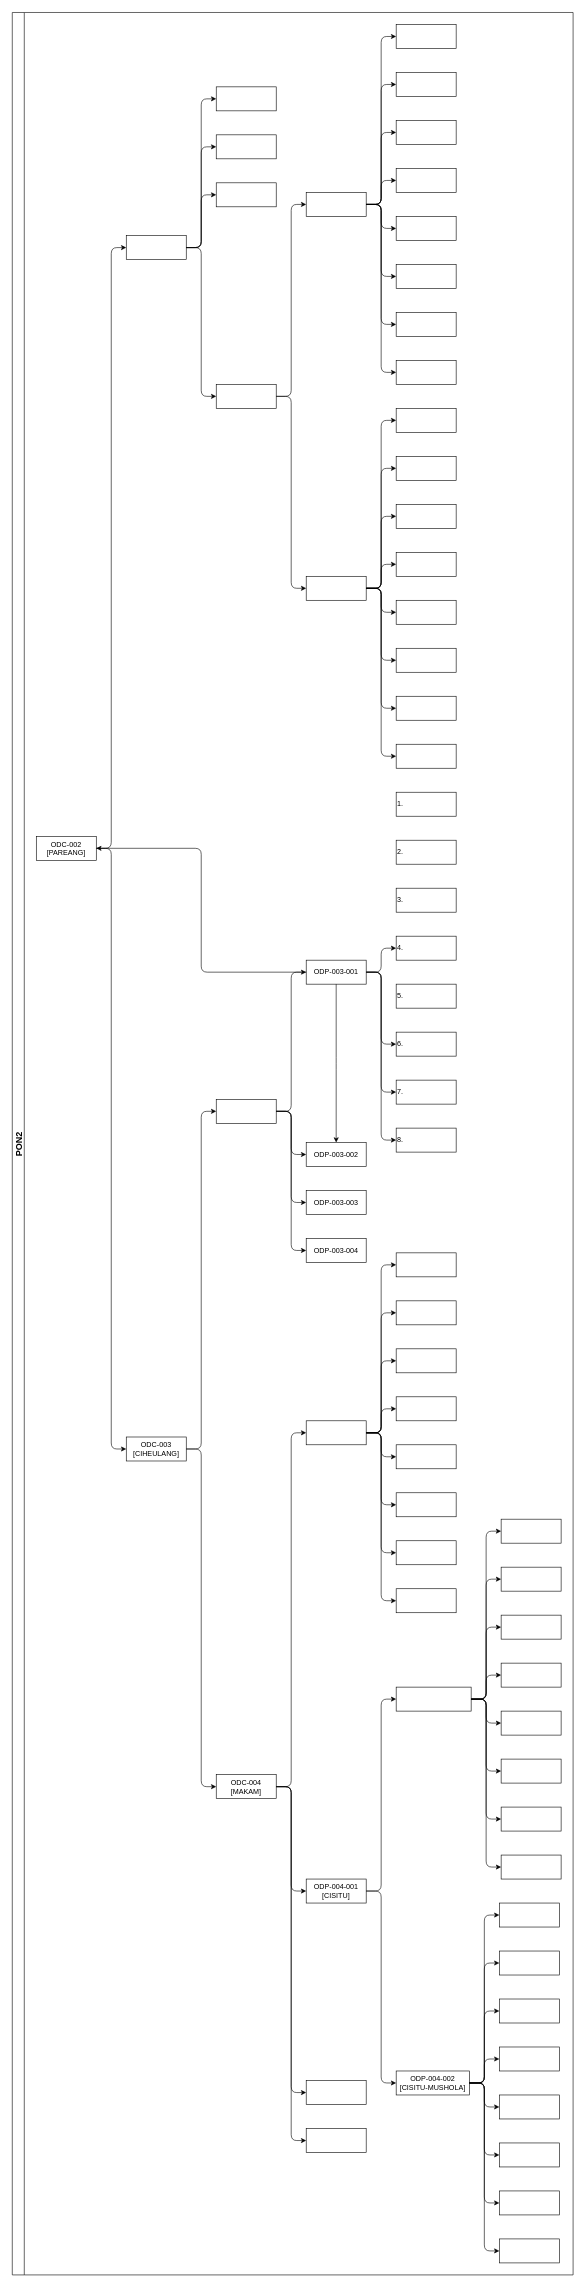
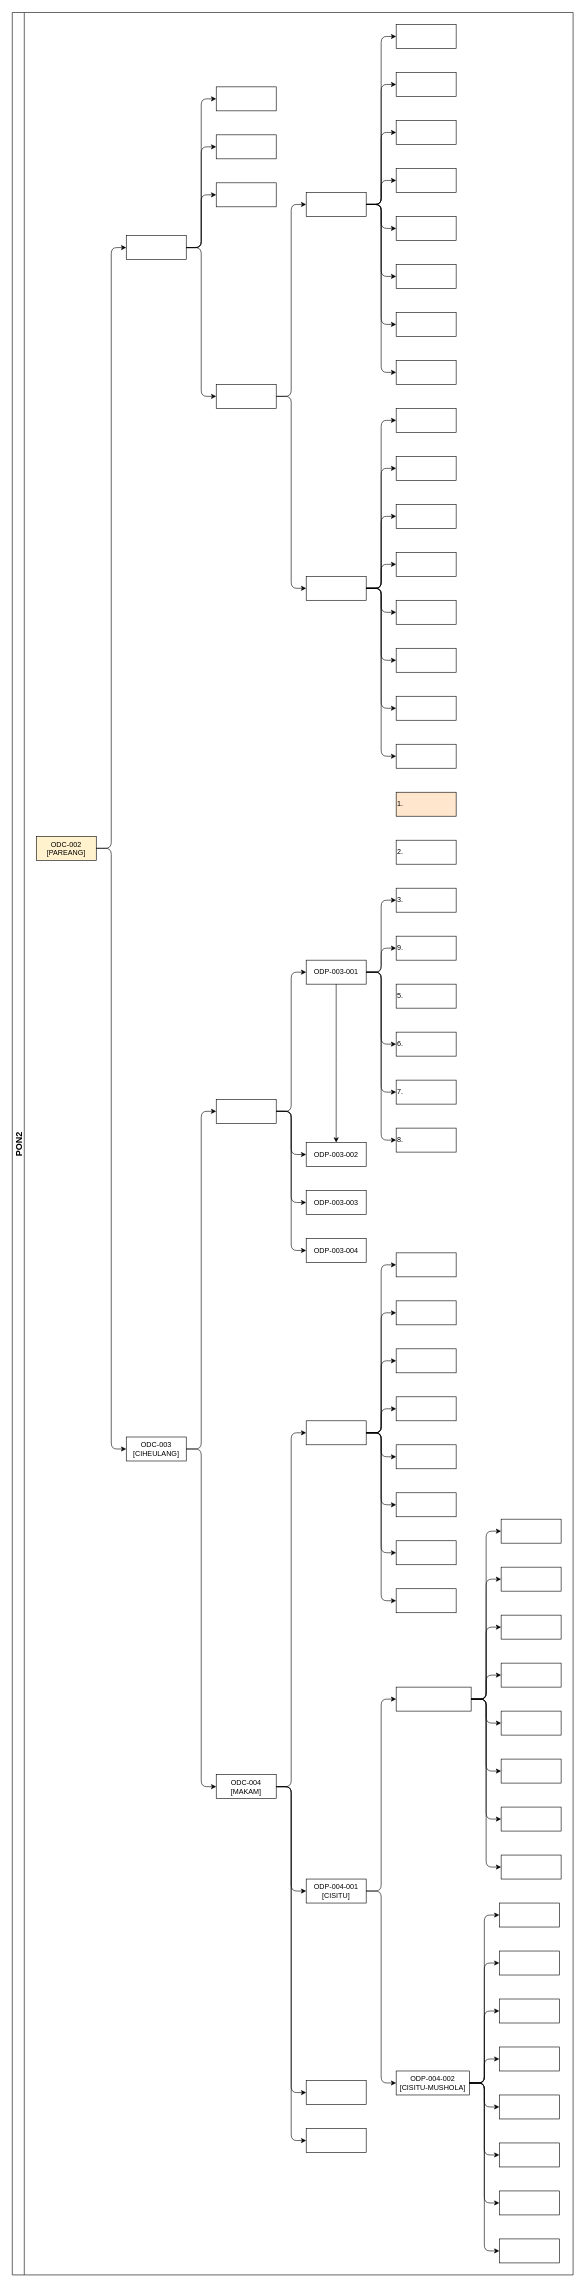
(426, 804) -> (426, 804)
(66, 848) -> (66, 848)
(201, 911) -> (384, 901)
(401, 948) -> (401, 948)
